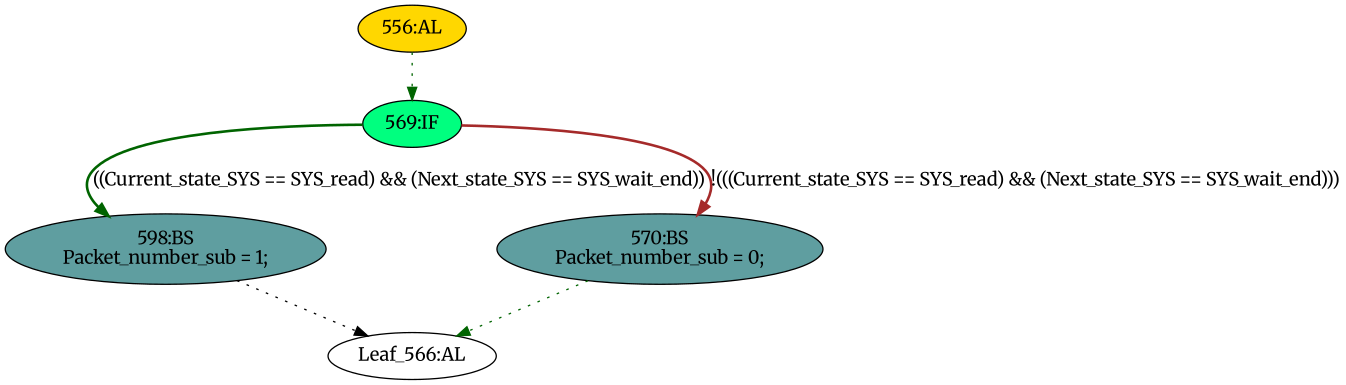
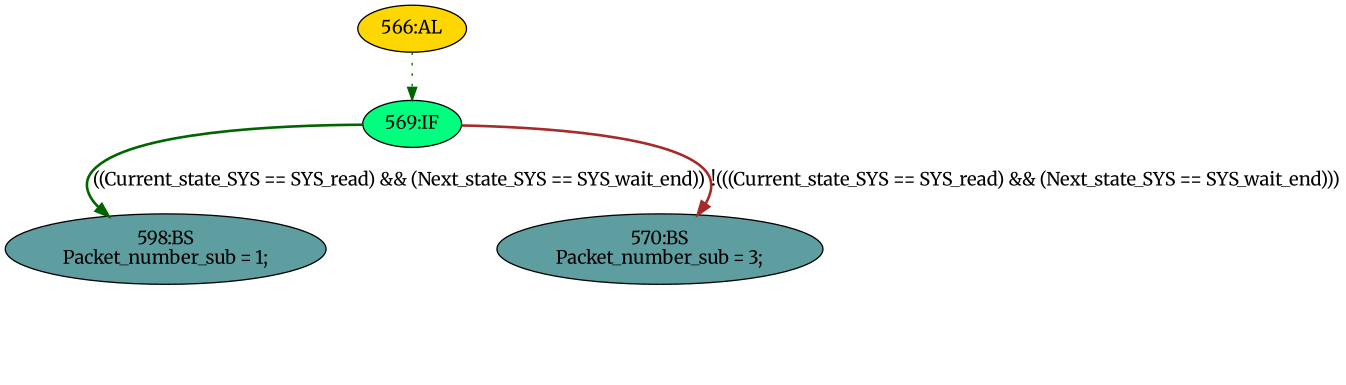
(412, 29) -> (412, 29)
(660, 249) -> (660, 249)
(412, 356) -> none
